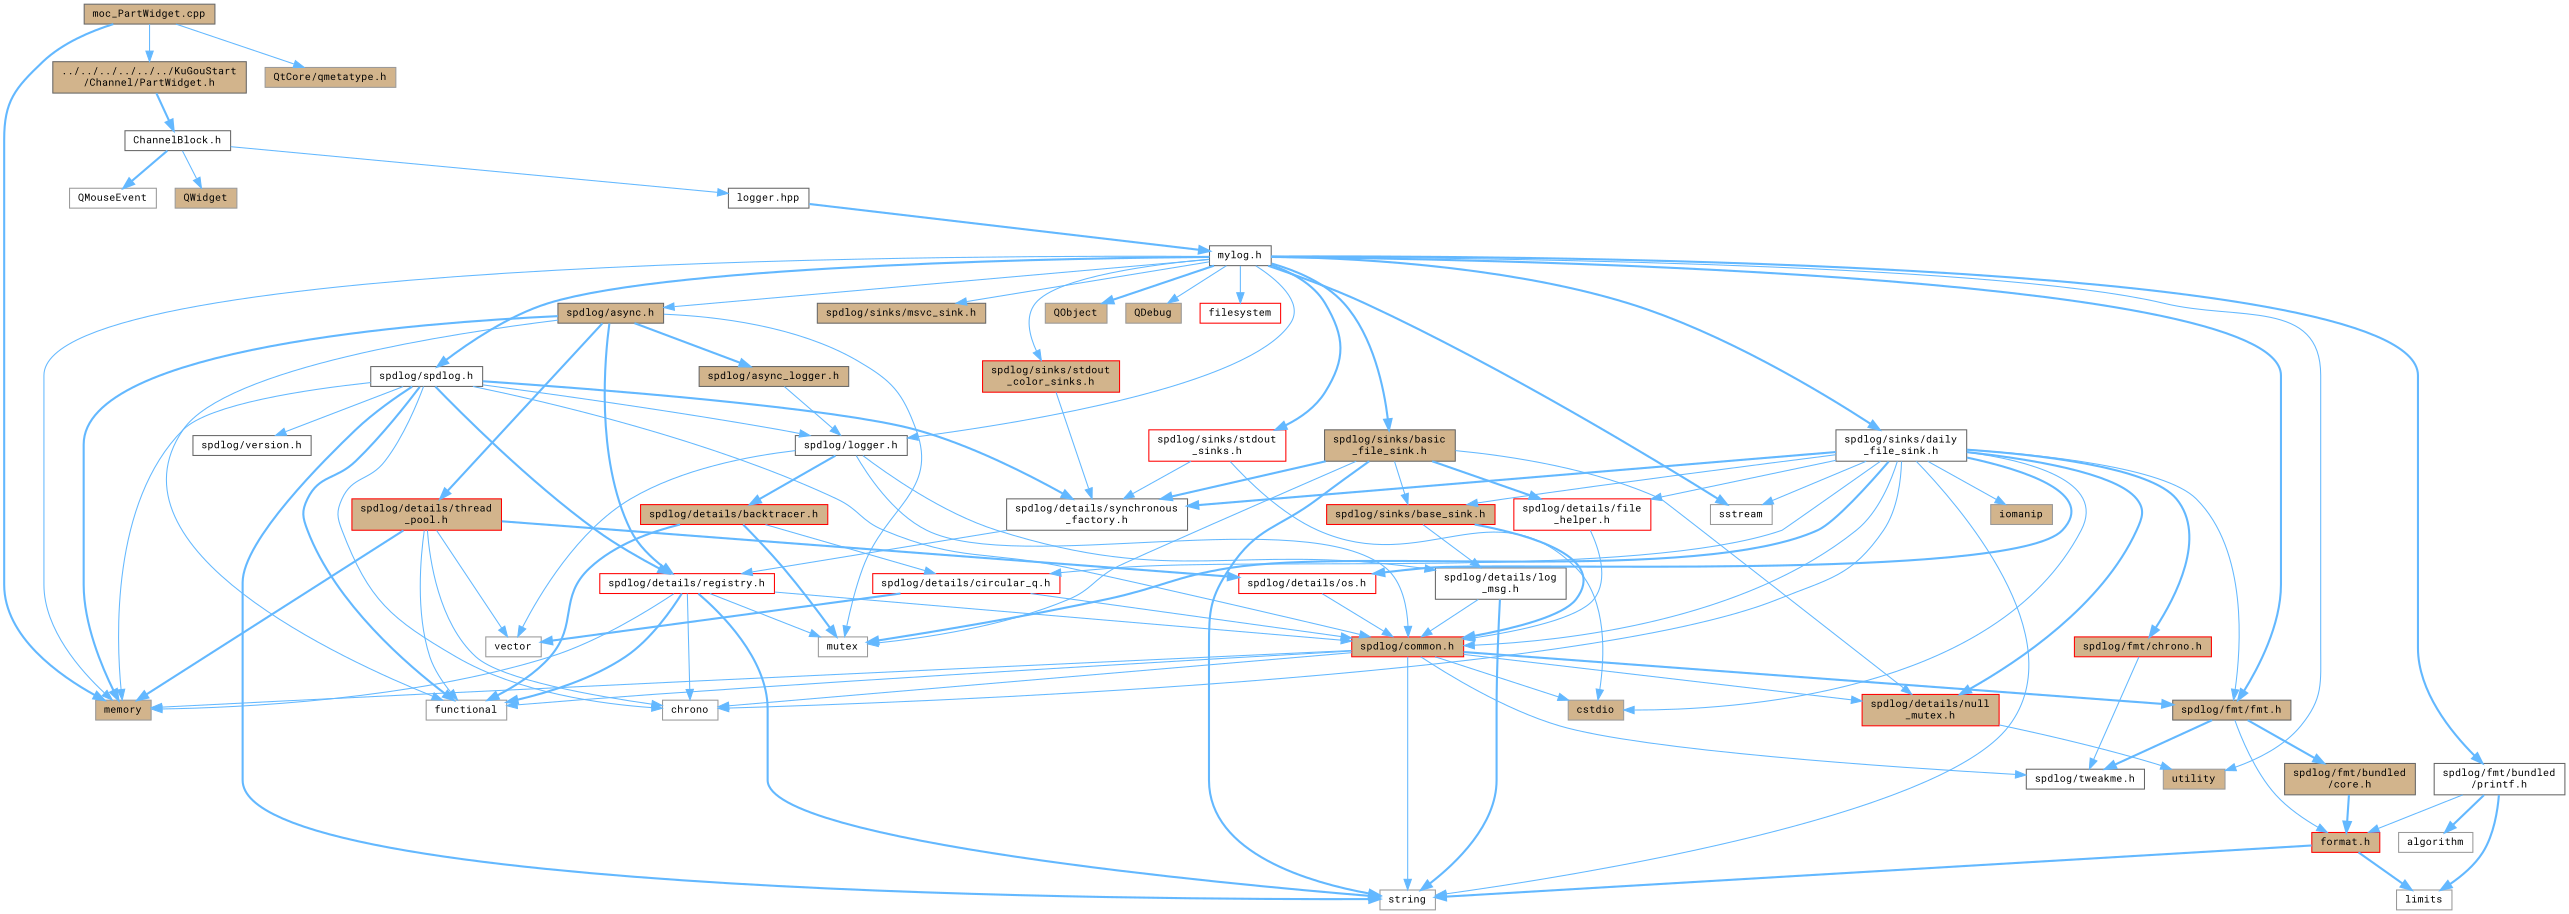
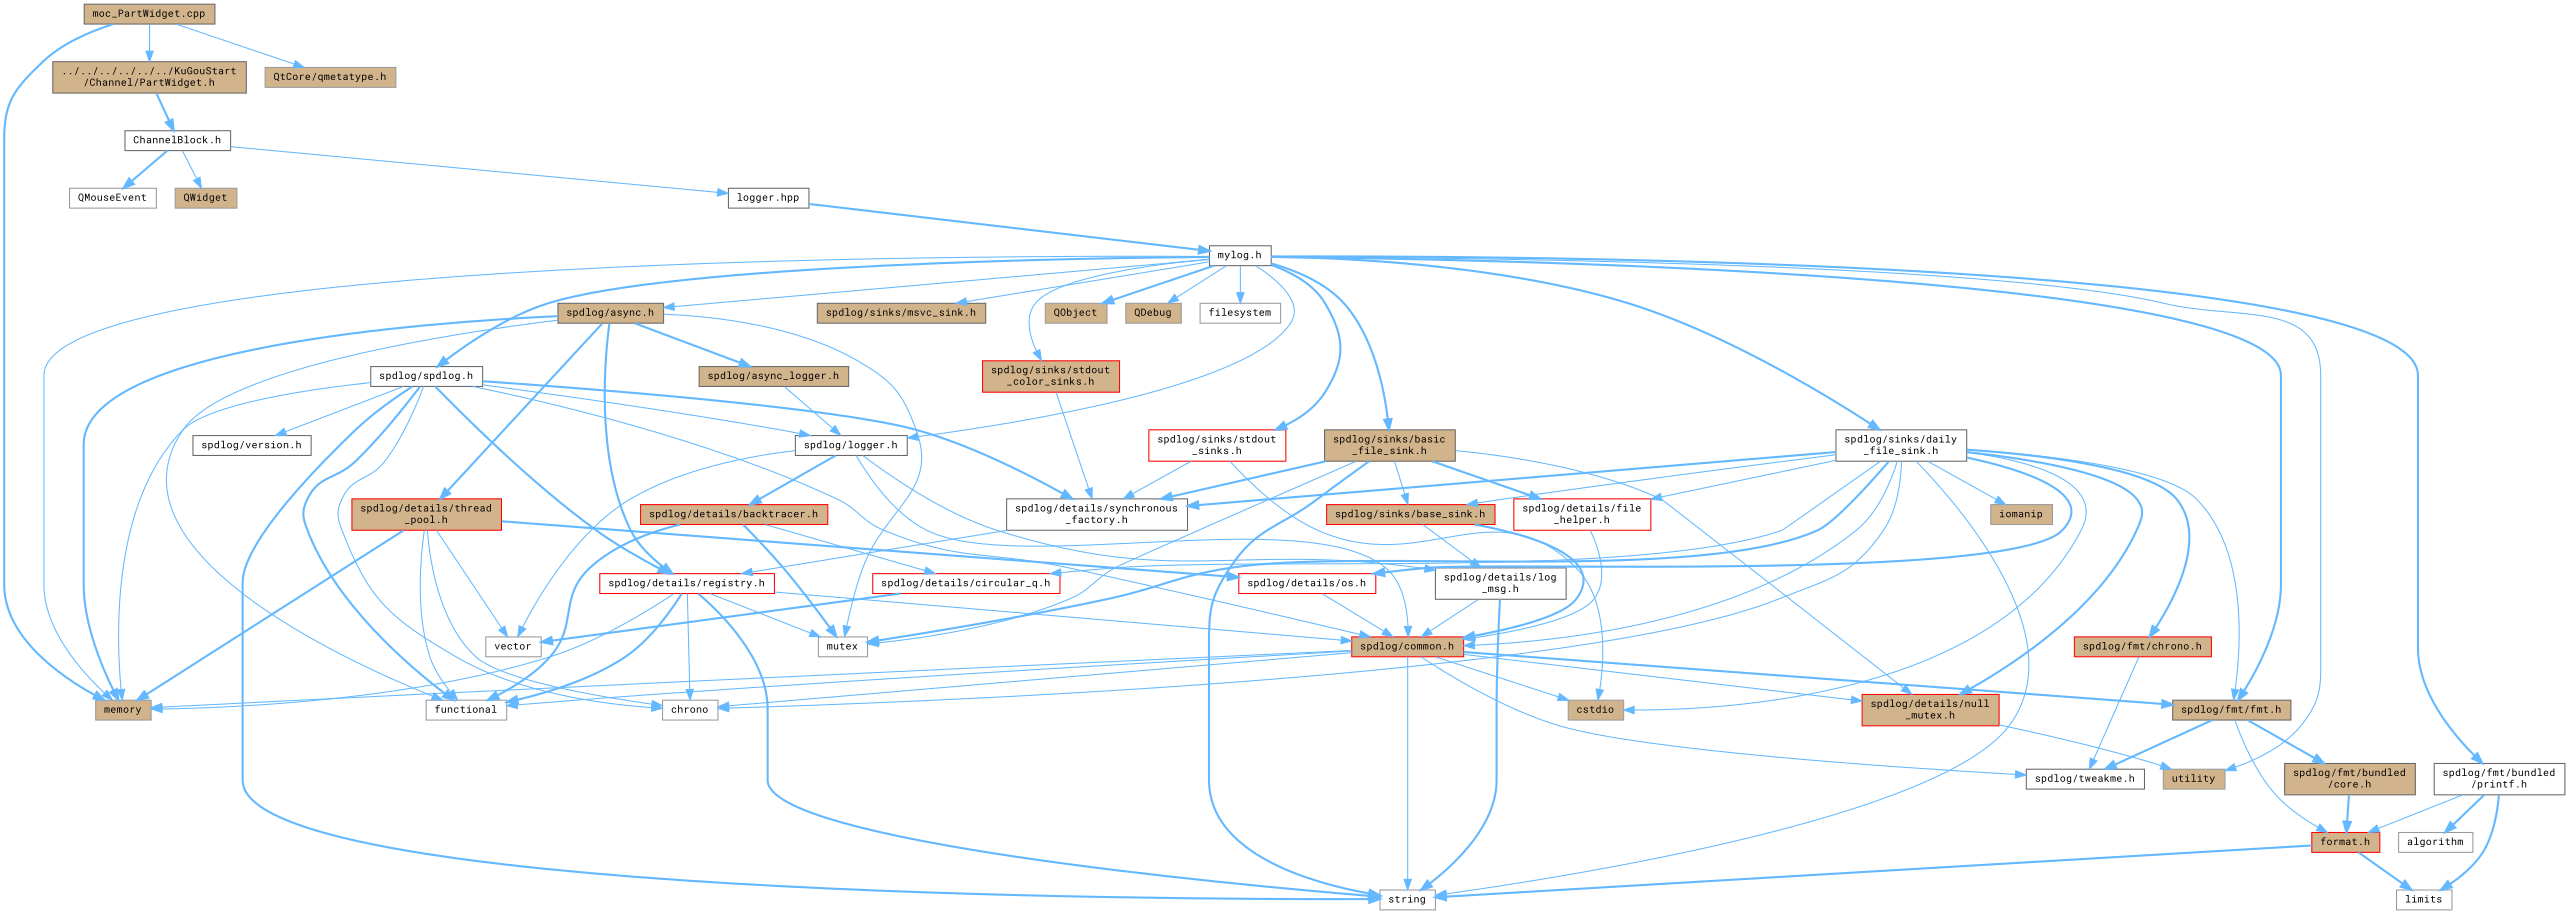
(1240, 313) -> (1240, 313)
(1741, 515) -> none
(1186, 615) -> none
